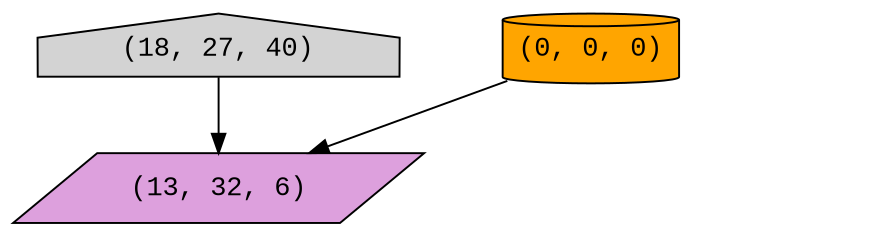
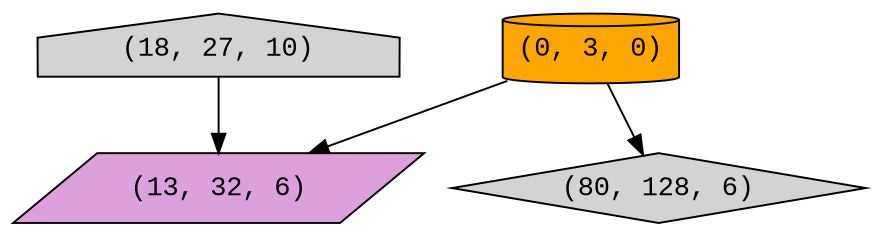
(219, 48) -> (219, 48)
(591, 48) -> (591, 48)
none -> (659, 188)
